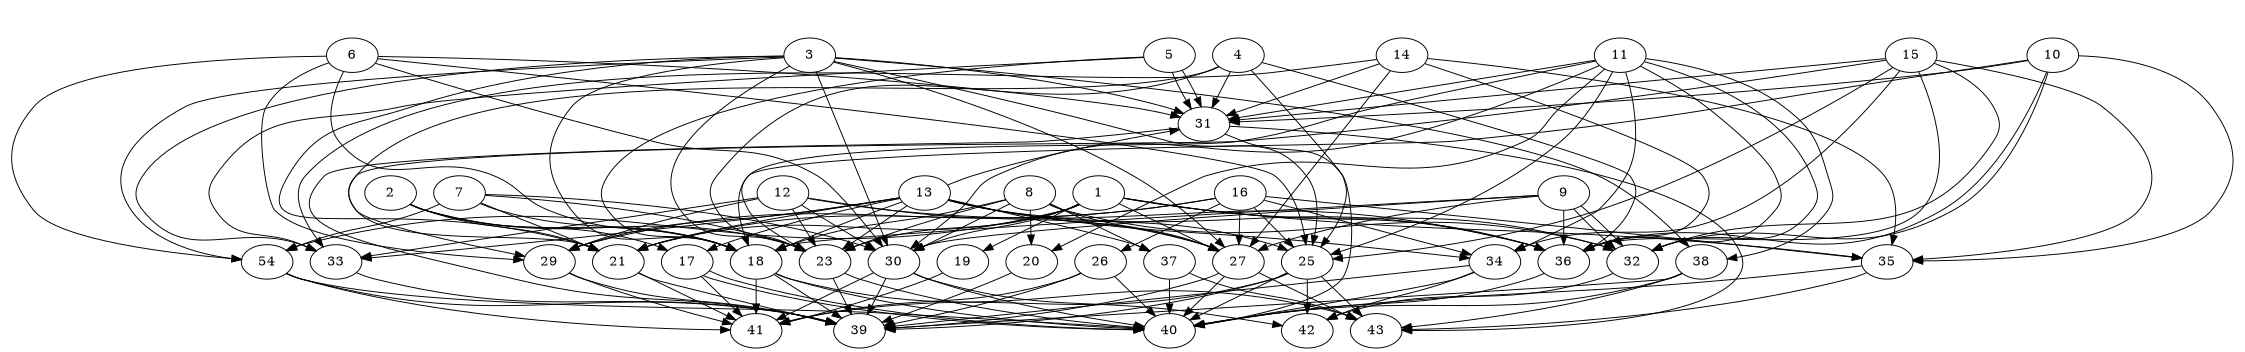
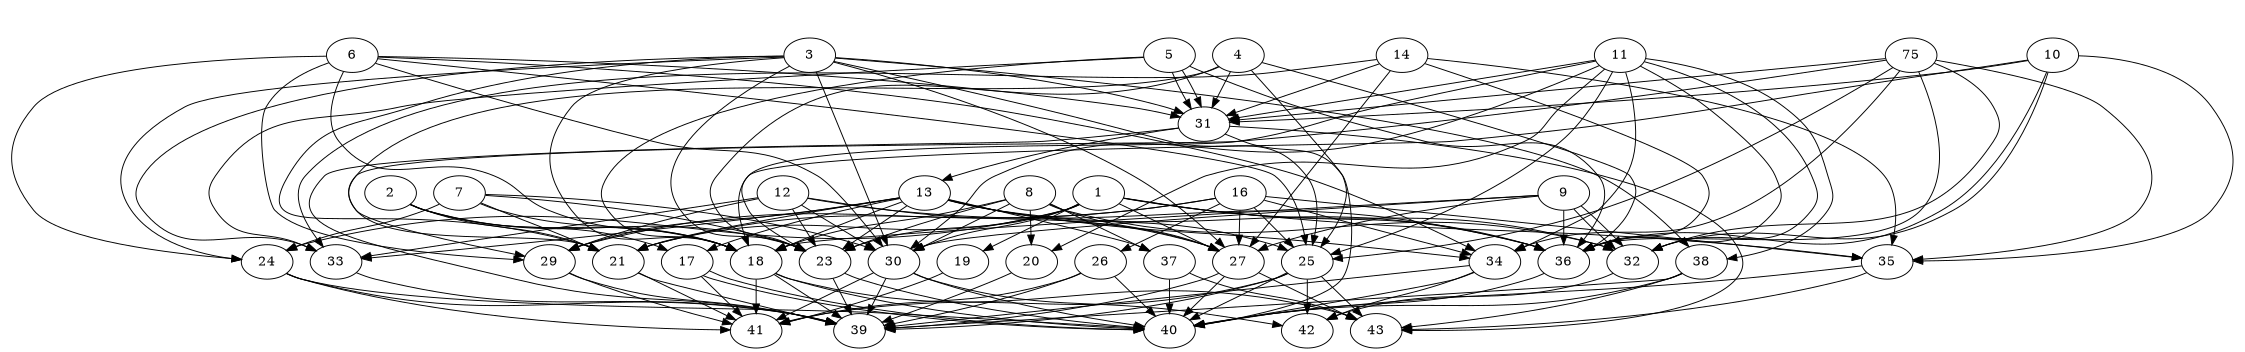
(1911, 55) -> (1911, 55)
none -> (932, 101)
none -> (1356, 123)
(1058, 153) -> (1019, 158)
(267, 262) -> (267, 262)
